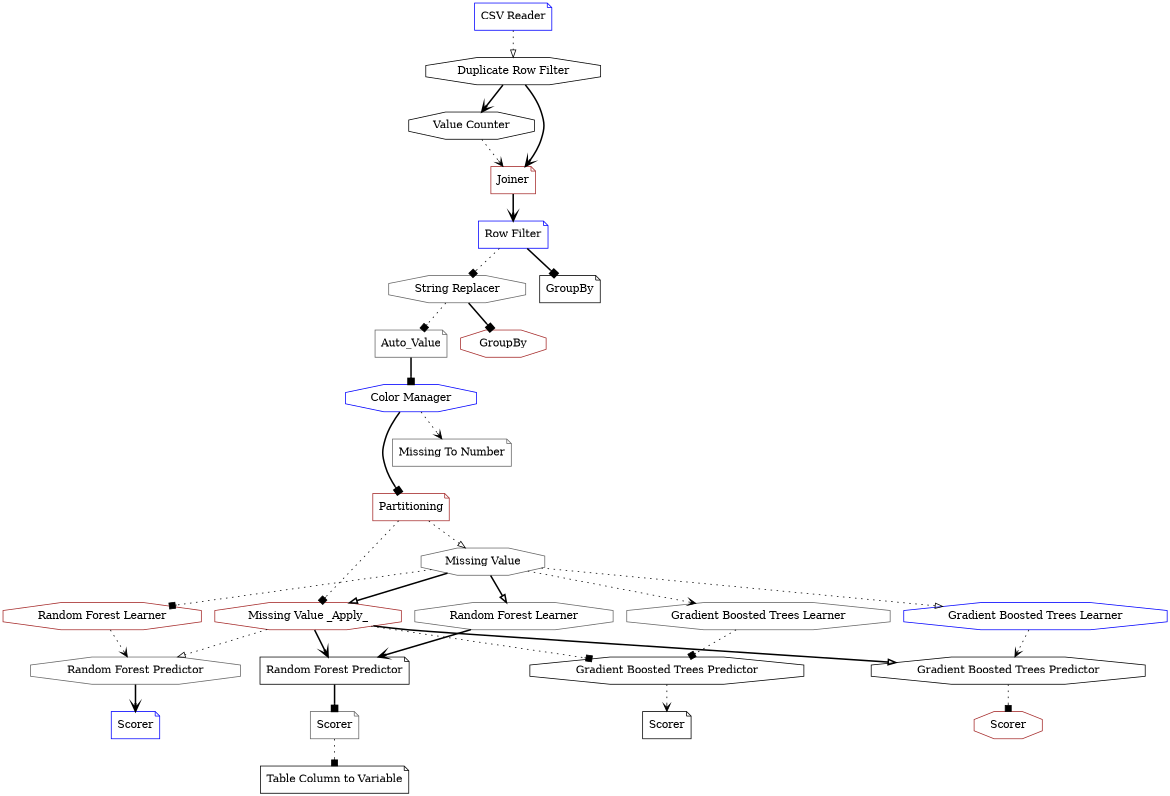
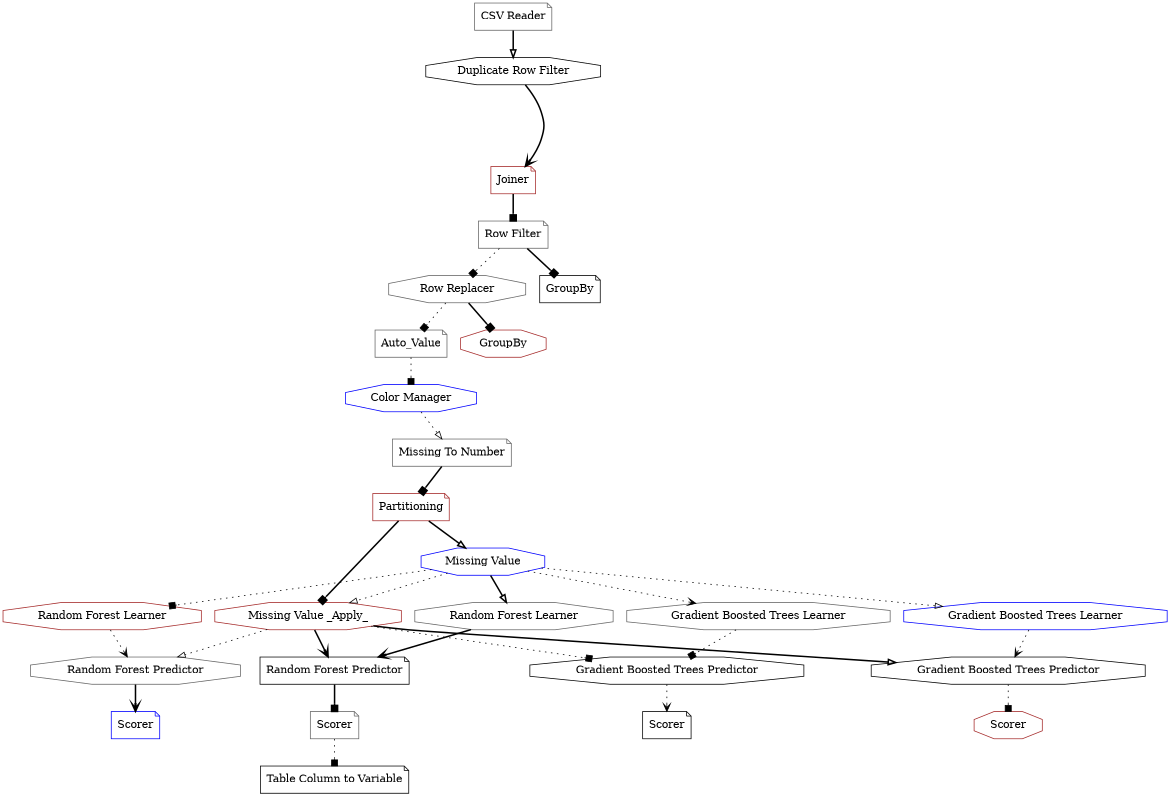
(513, 17) -> (513, 17)
(513, 40) -> (513, 40)
(472, 126) -> none
(513, 204) -> (513, 204)
(513, 235) -> (513, 235)
(457, 289) -> (457, 289)
(411, 367) -> (411, 367)
(429, 422) -> (429, 422)
(383, 449) -> (434, 477)
(444, 532) -> (444, 532)
(362, 559) -> (362, 559)
(483, 562) -> (483, 562)
(402, 587) -> (402, 587)
